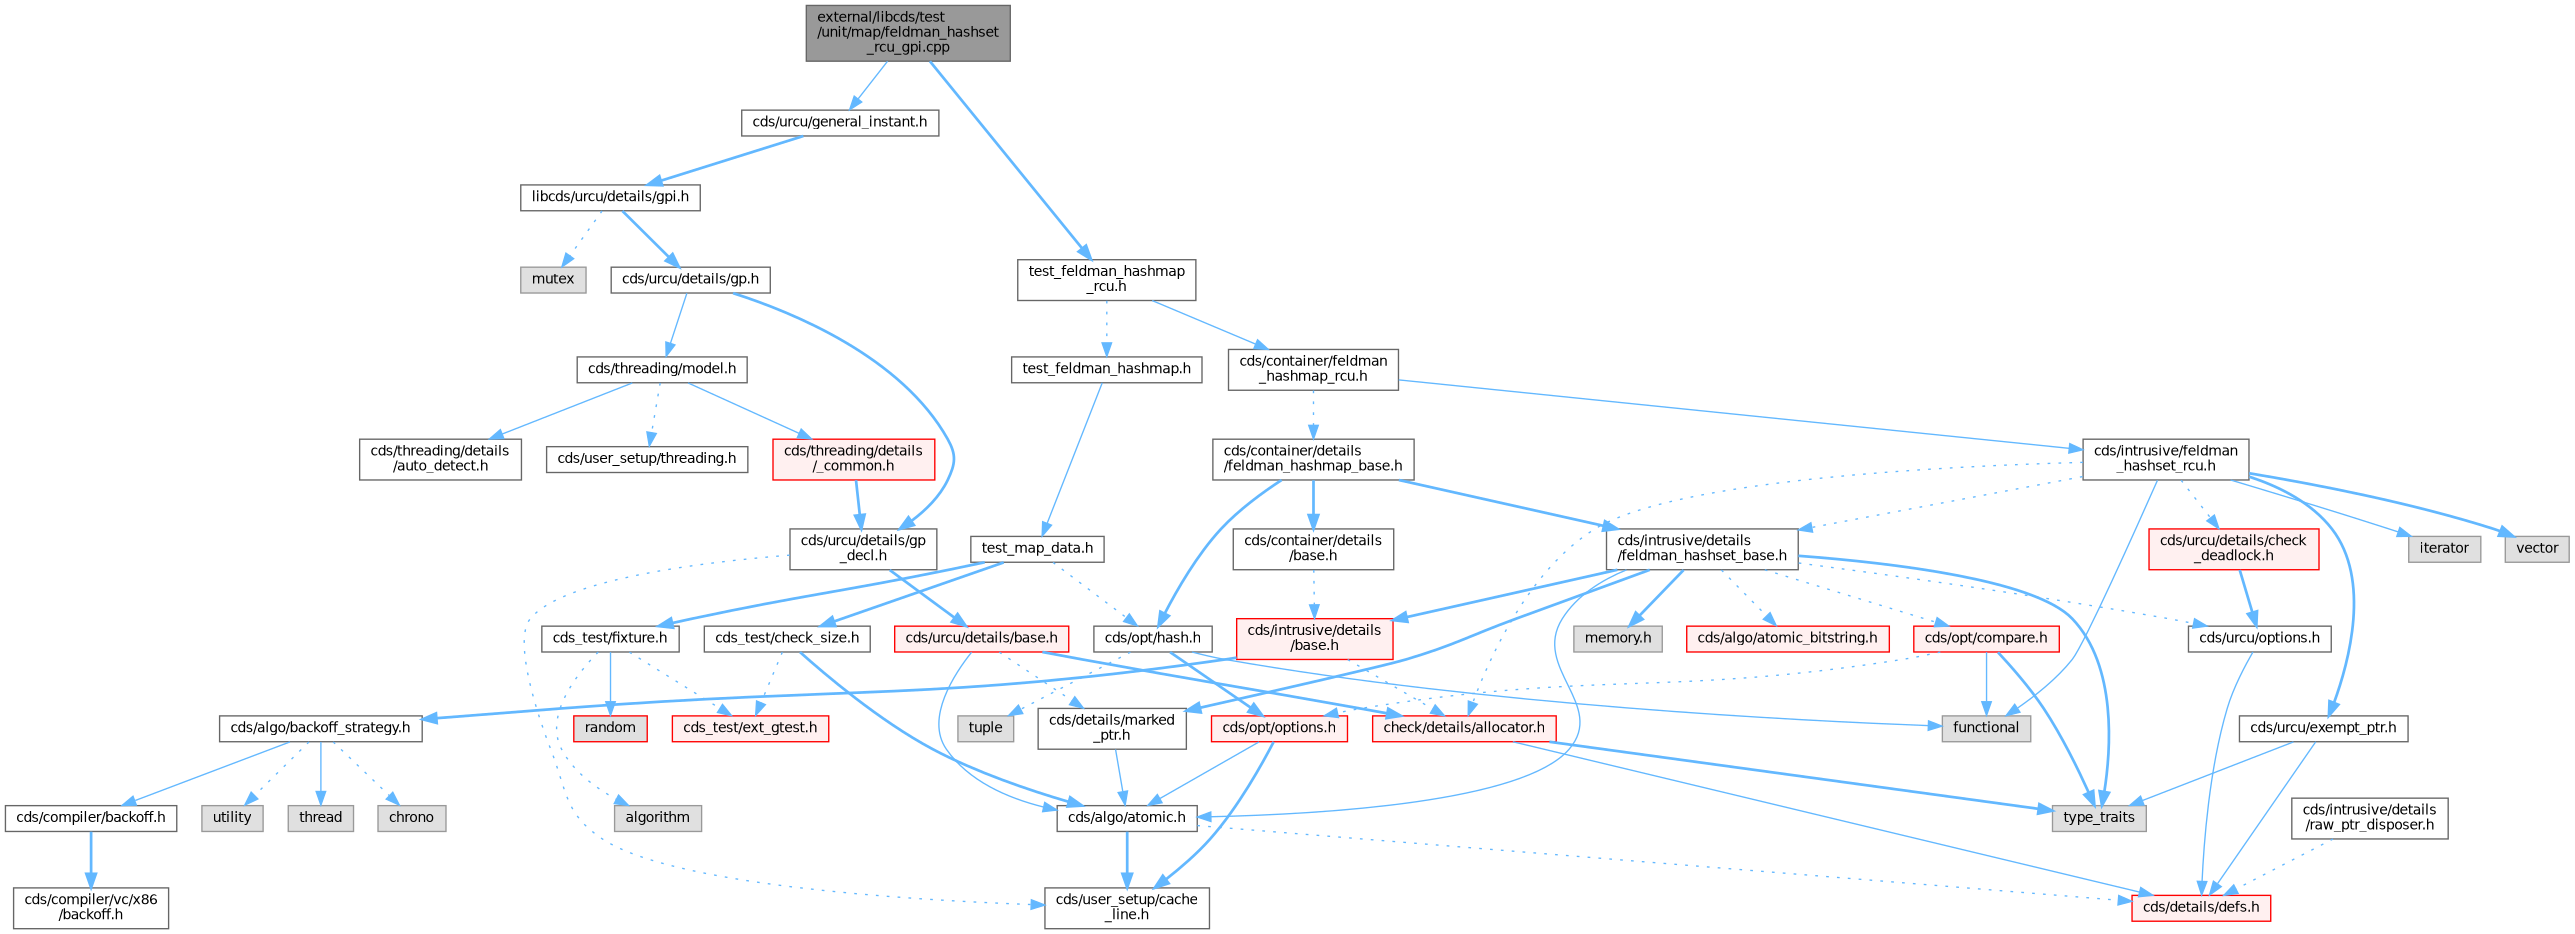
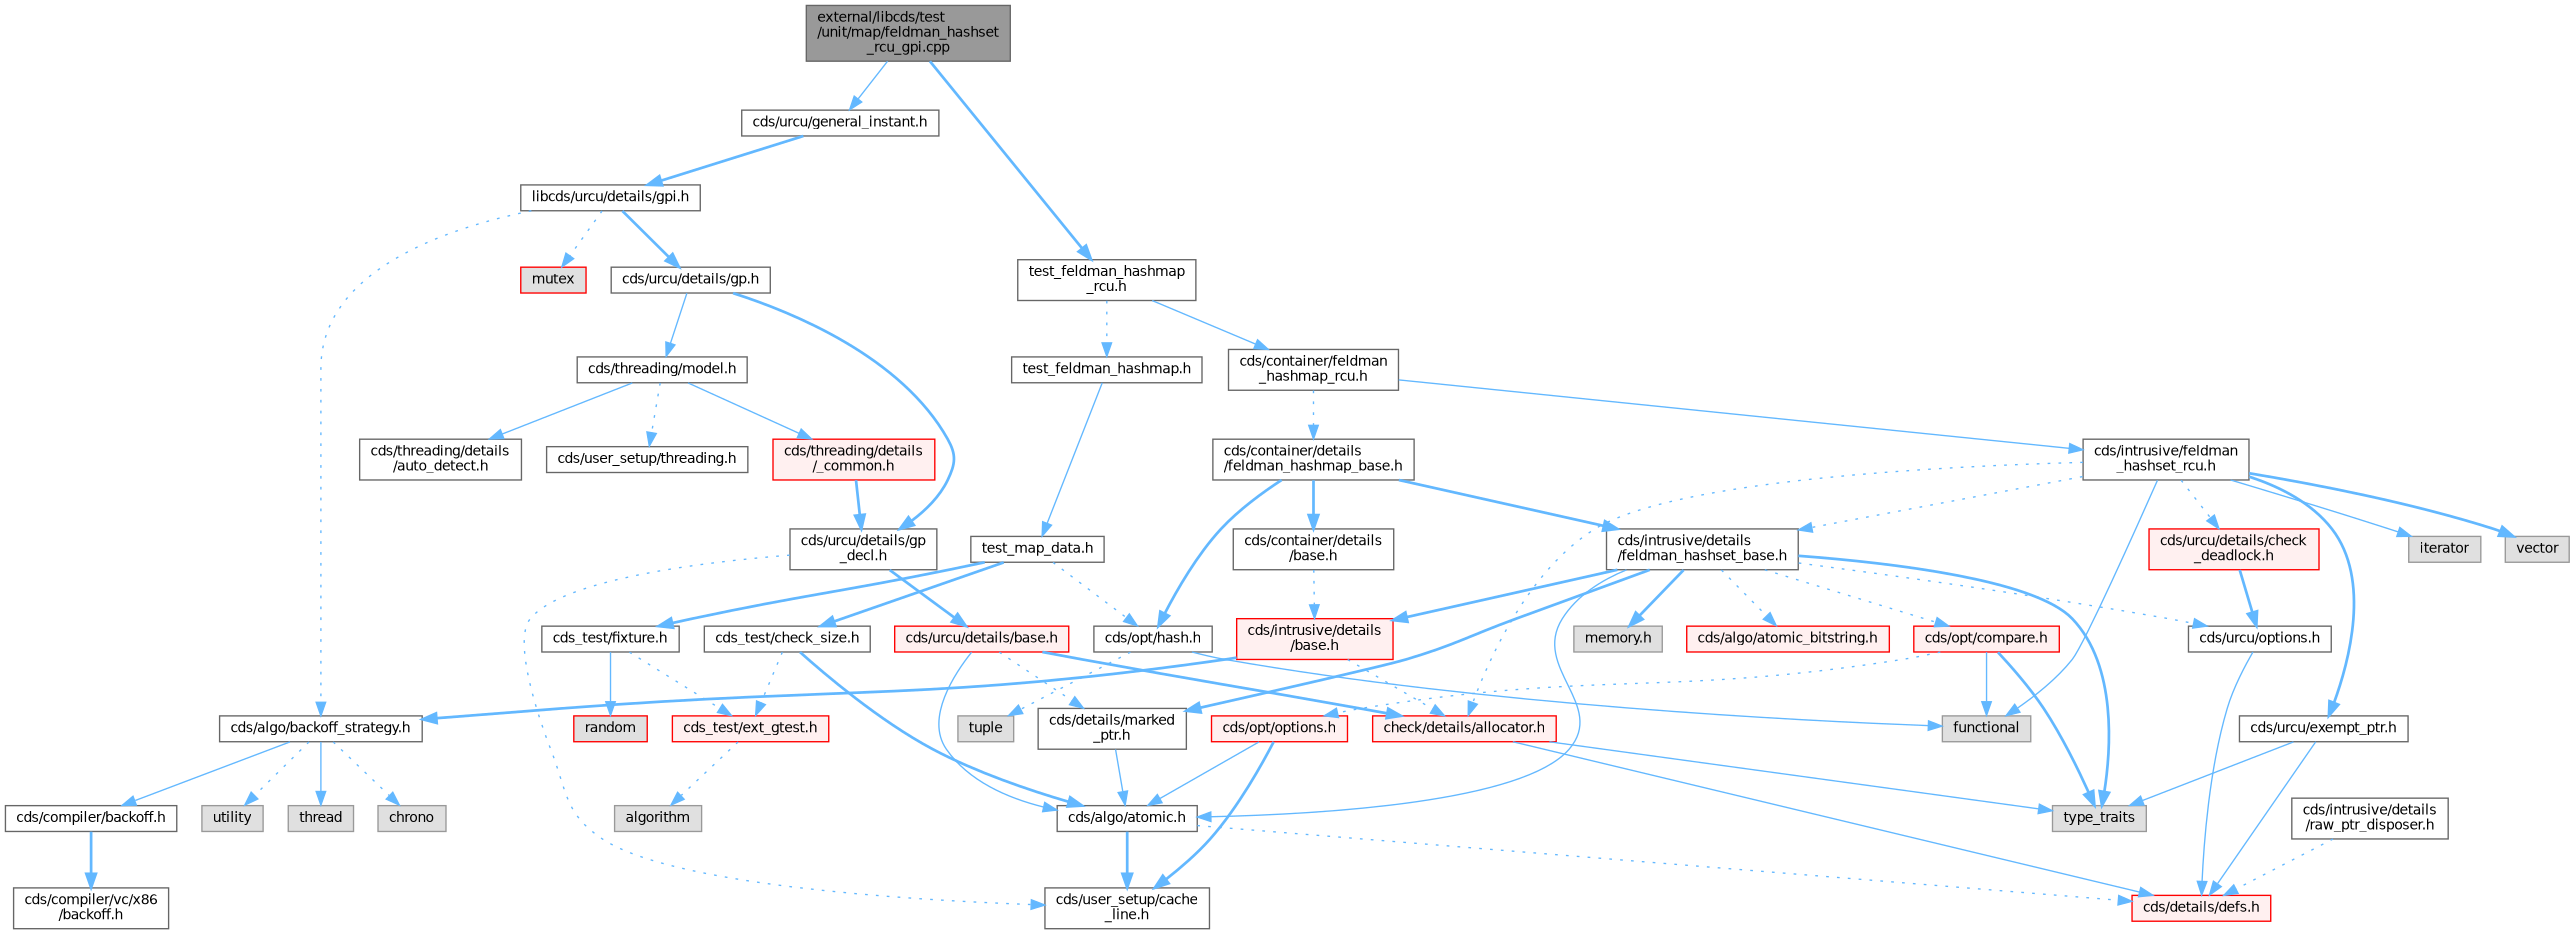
(553, 280) -> (553, 280)
none -> (321, 393)
(1198, 672) -> none
(557, 732) -> (710, 769)
(1794, 775) -> (1794, 775)
